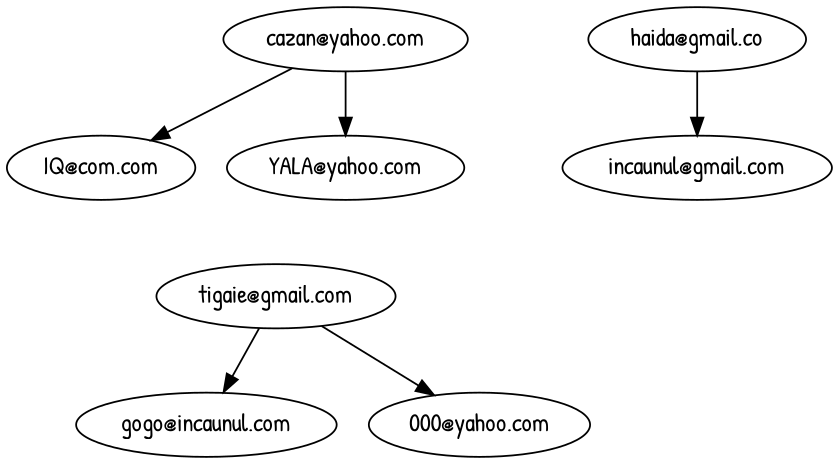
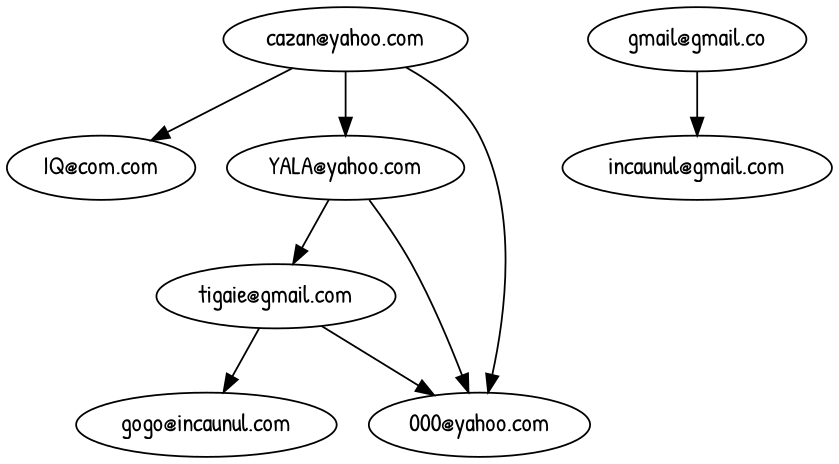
(697, 39) -> (697, 39)
none -> (501, 203)
none -> (315, 224)
none -> (422, 284)
